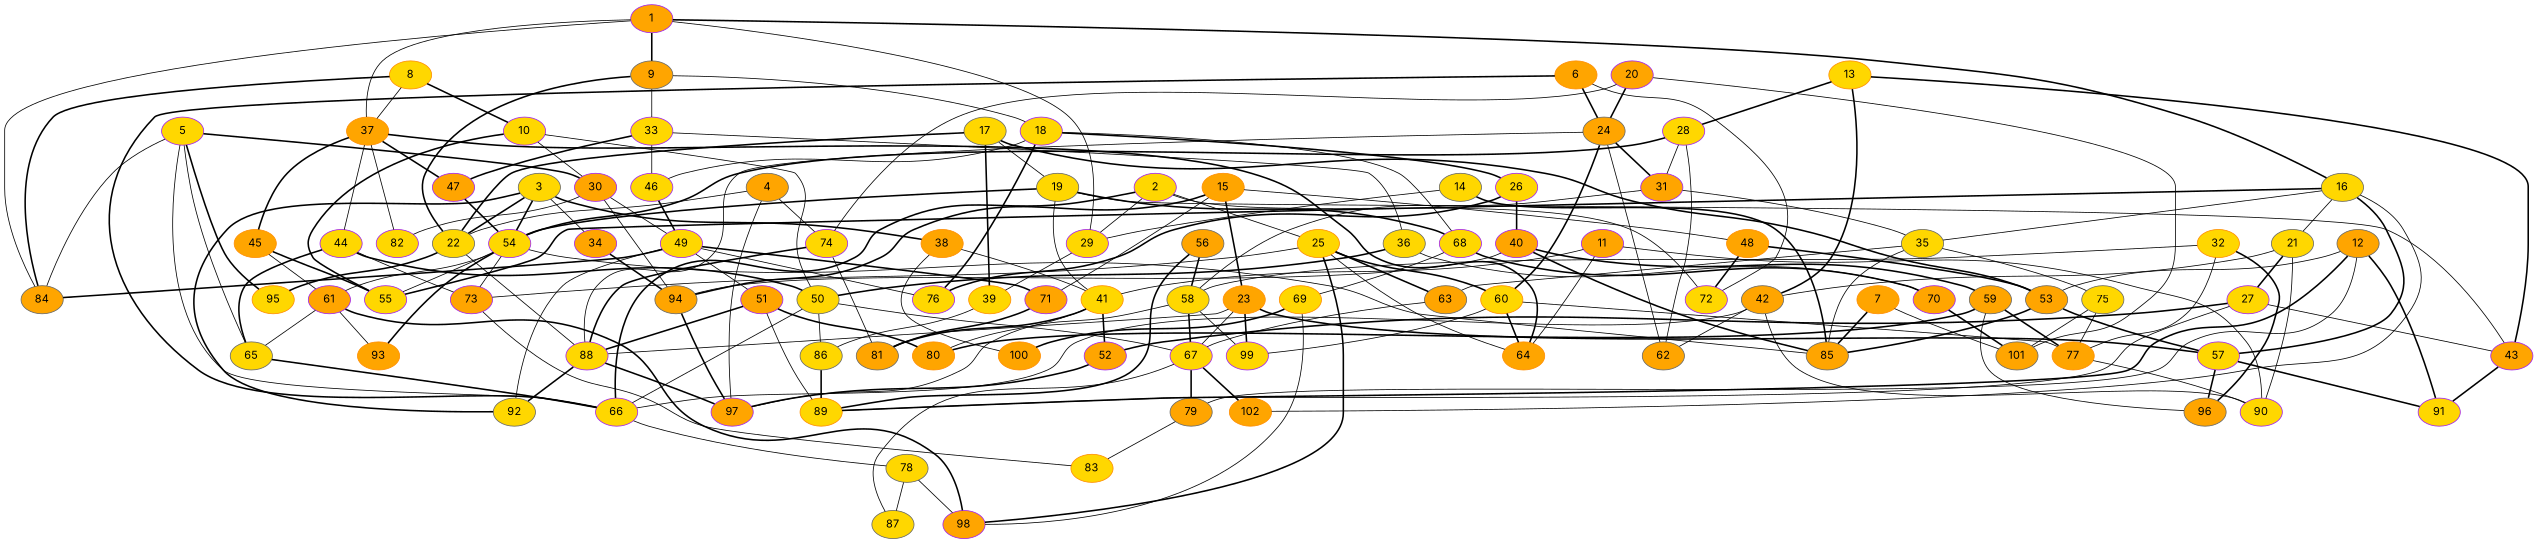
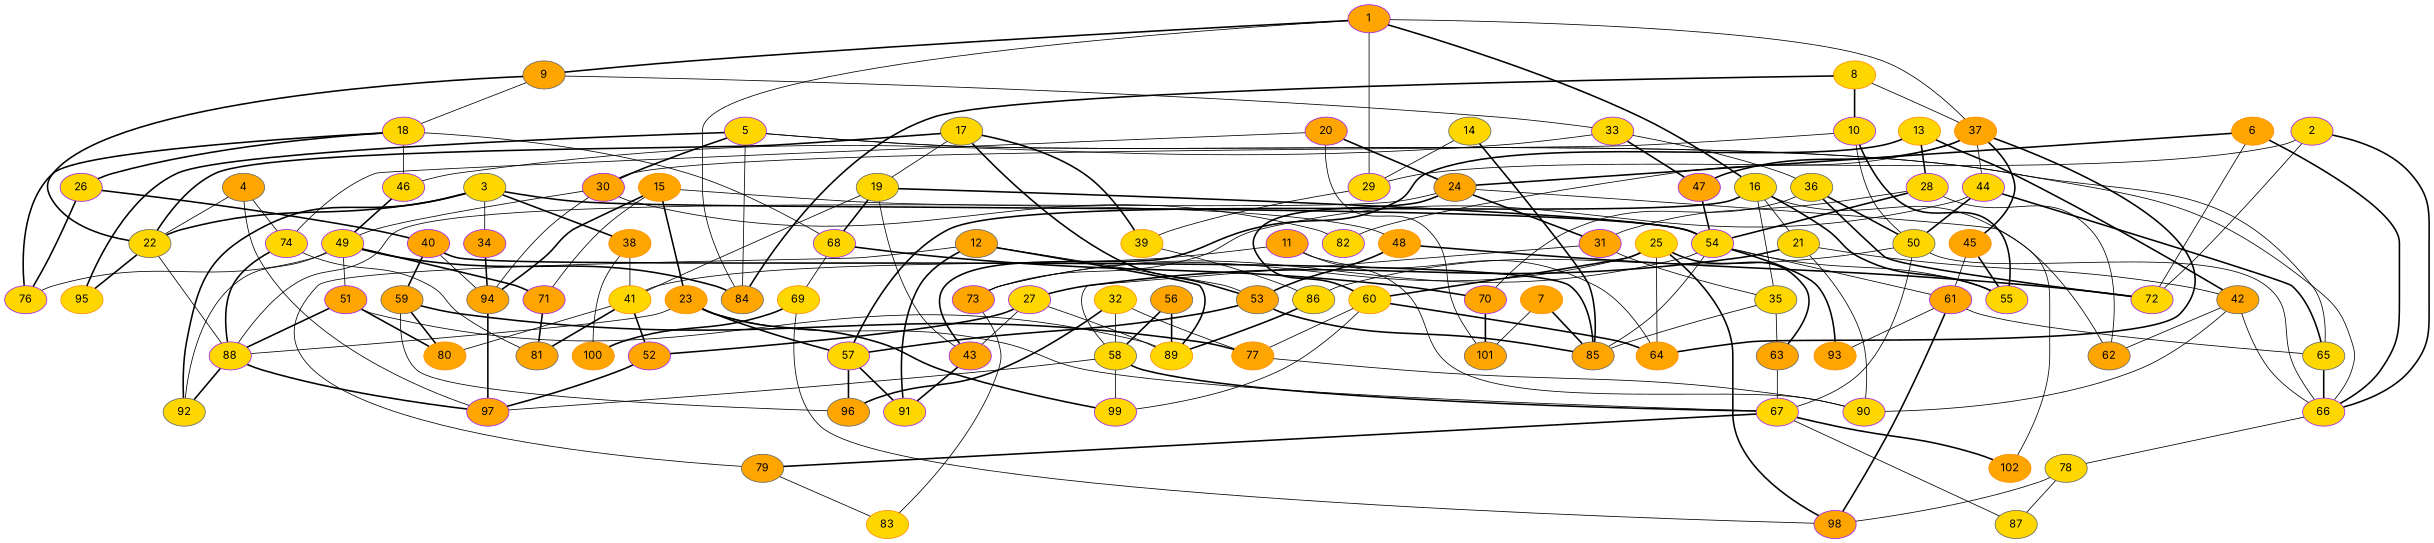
(1252, 221) -> none
none -> (1966, 274)
(2103, 300) -> none
